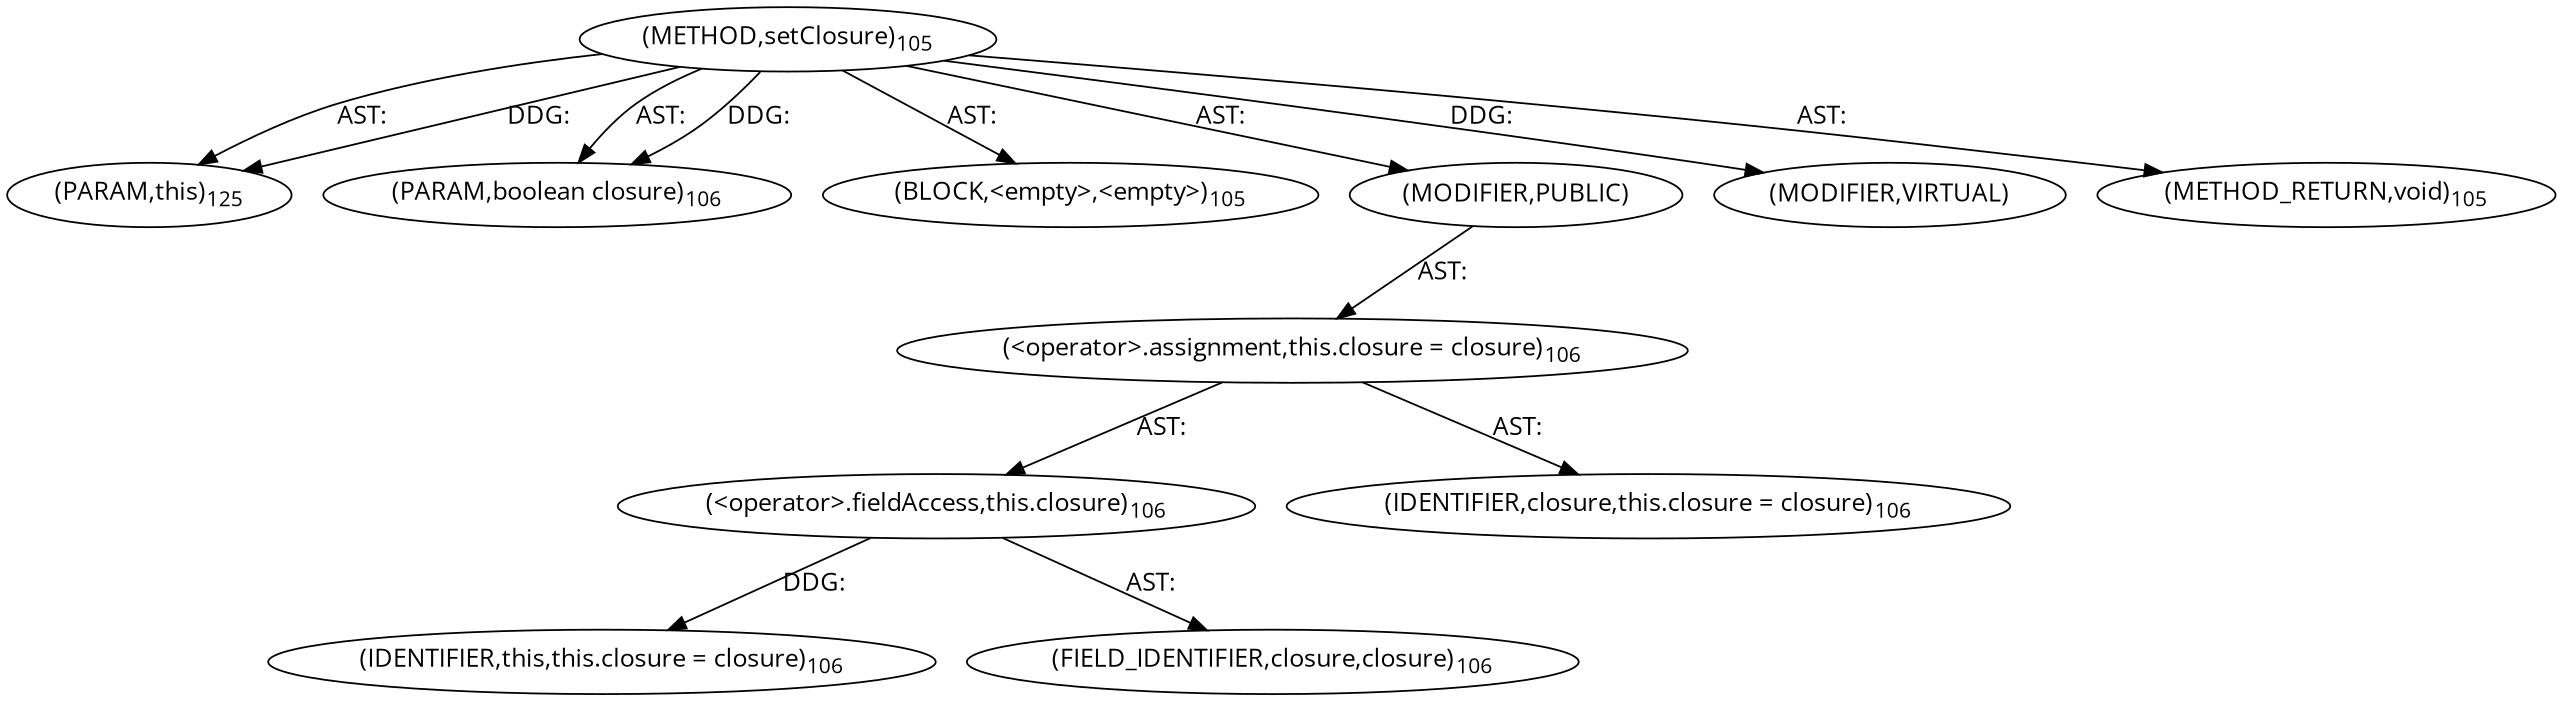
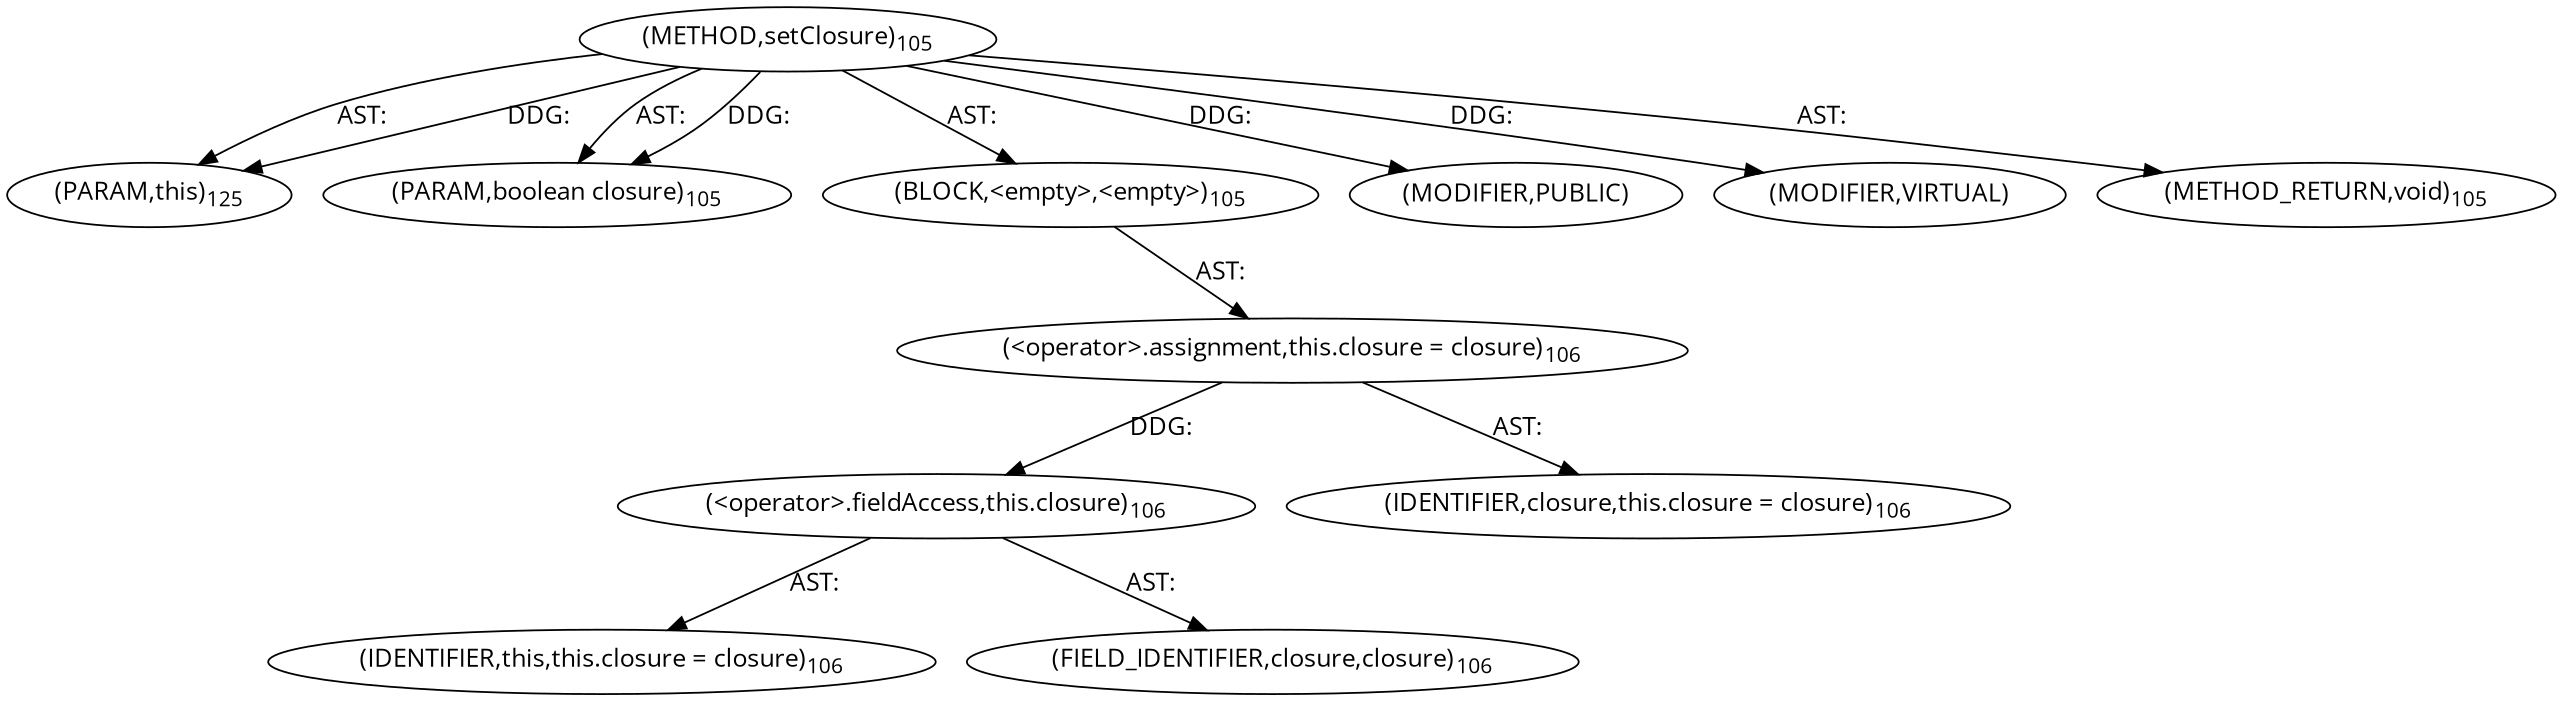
(1224, 117) -> (1224, 117)
(704, 192) -> (704, 192)
(1413, 267) -> (1174, 268)
(1165, 428) -> (1165, 428)
(818, 584) -> (818, 584)
